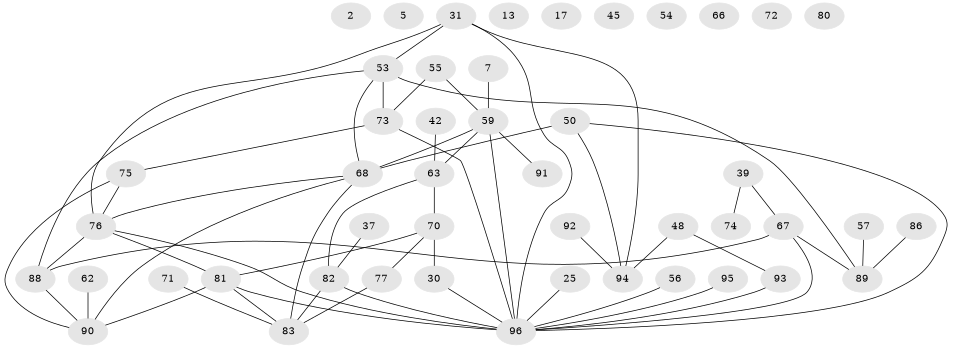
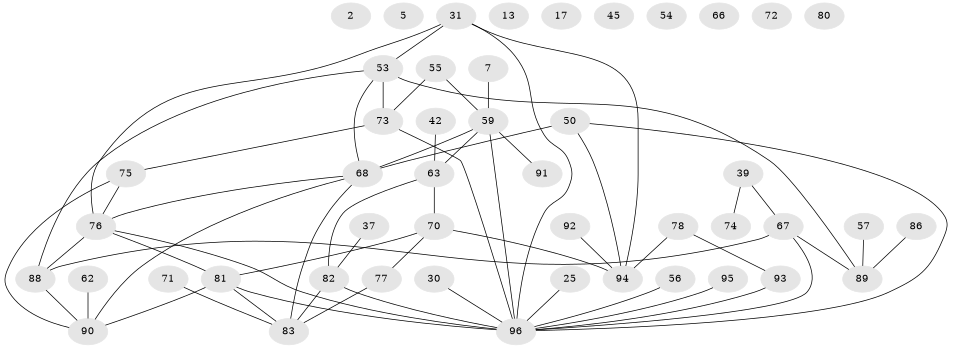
(678, 226) -> (678, 226)
(434, 251) -> (535, 248)
